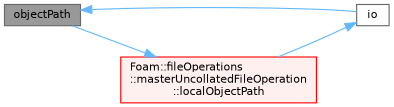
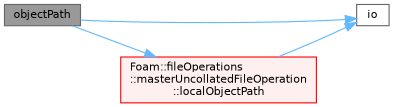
(224, 8) -> (213, 23)
